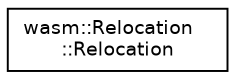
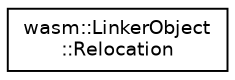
(118, 40) -> (118, 40)
